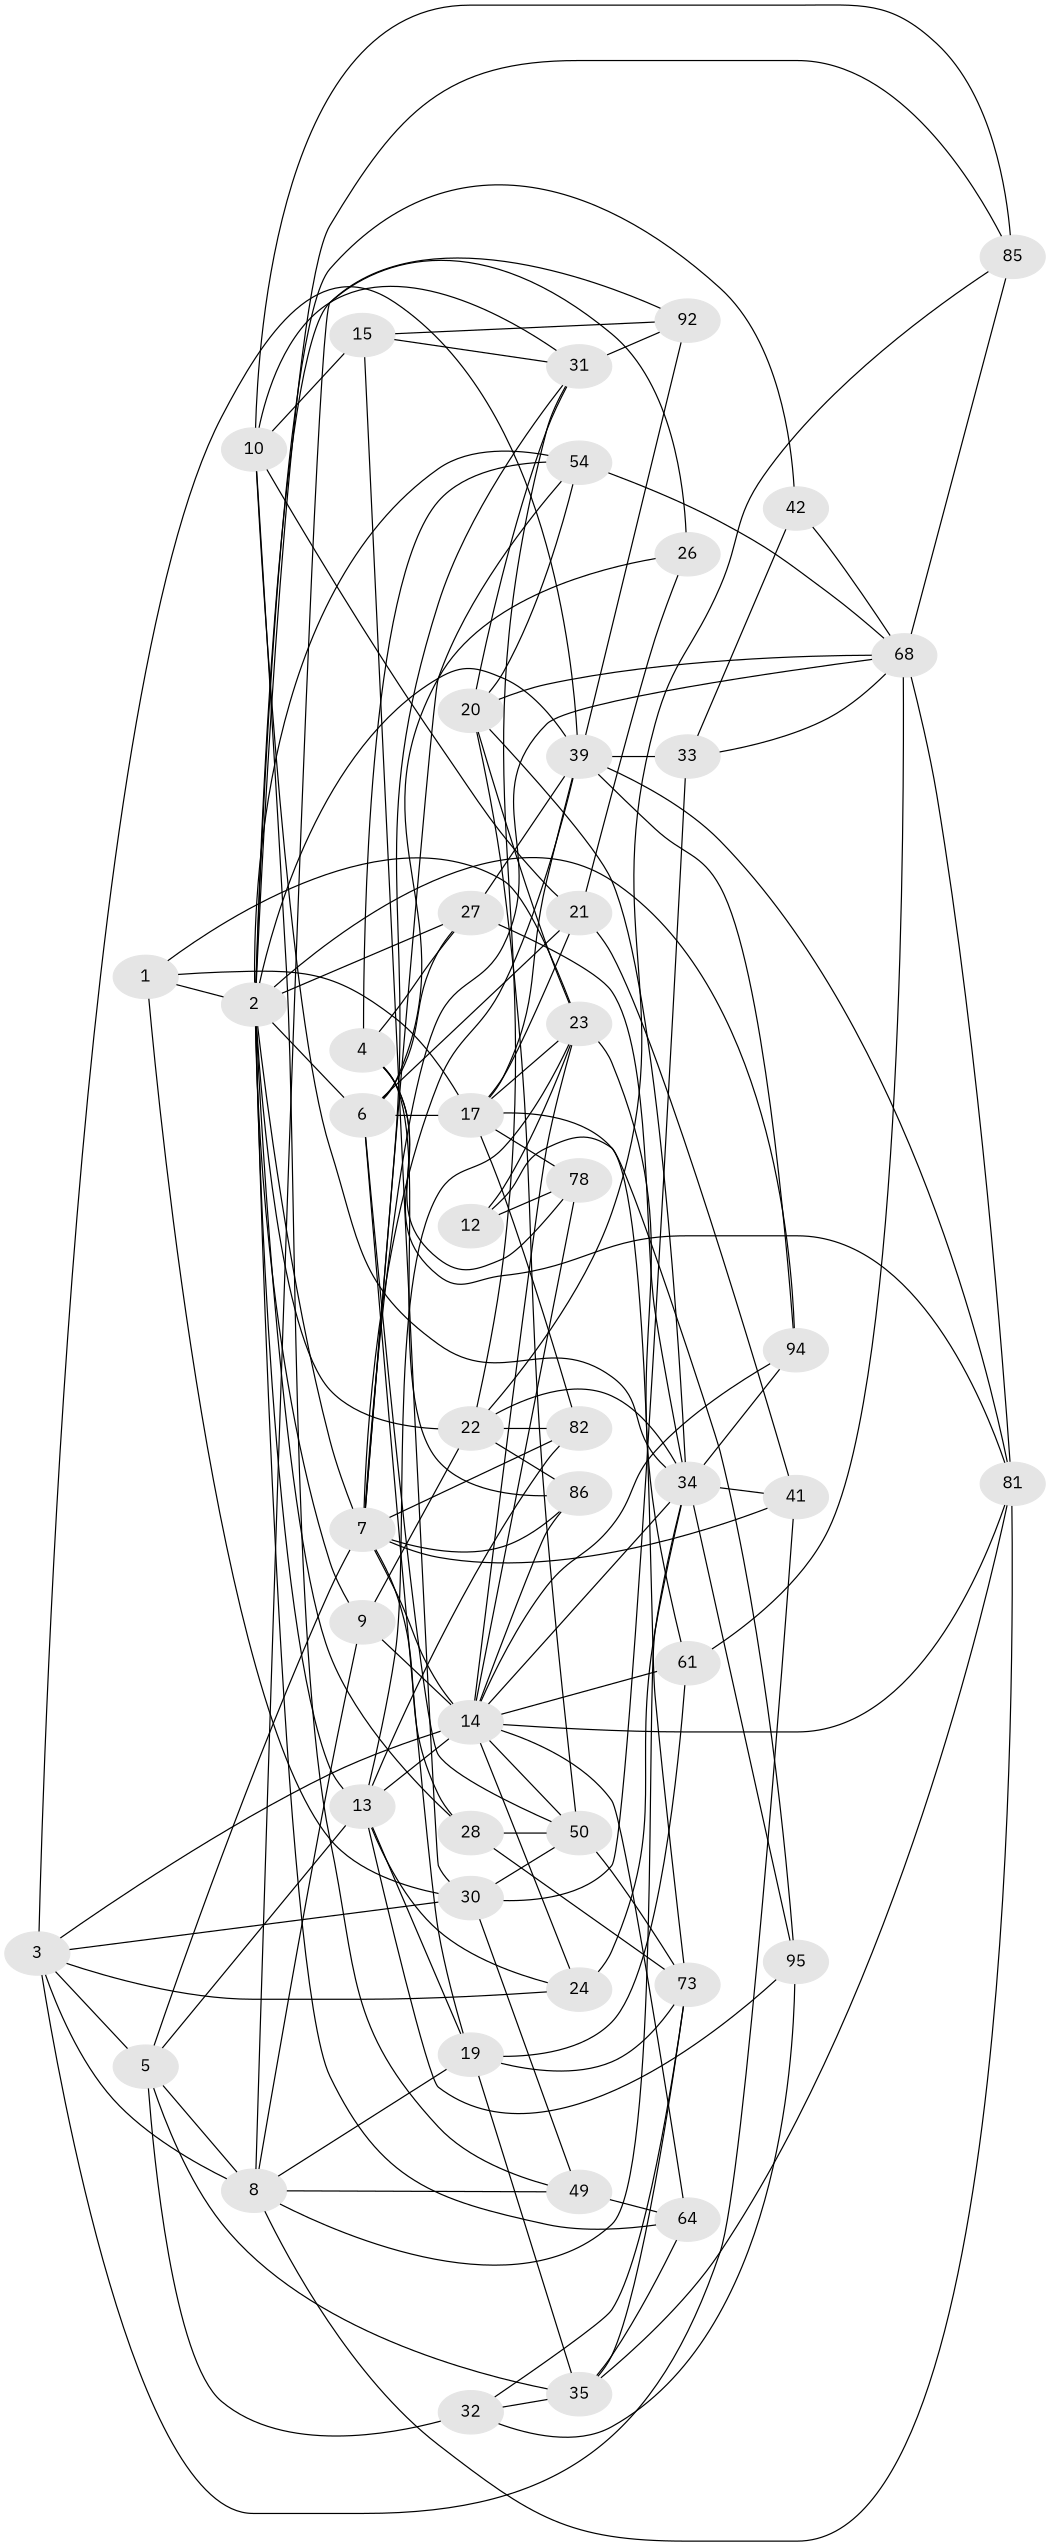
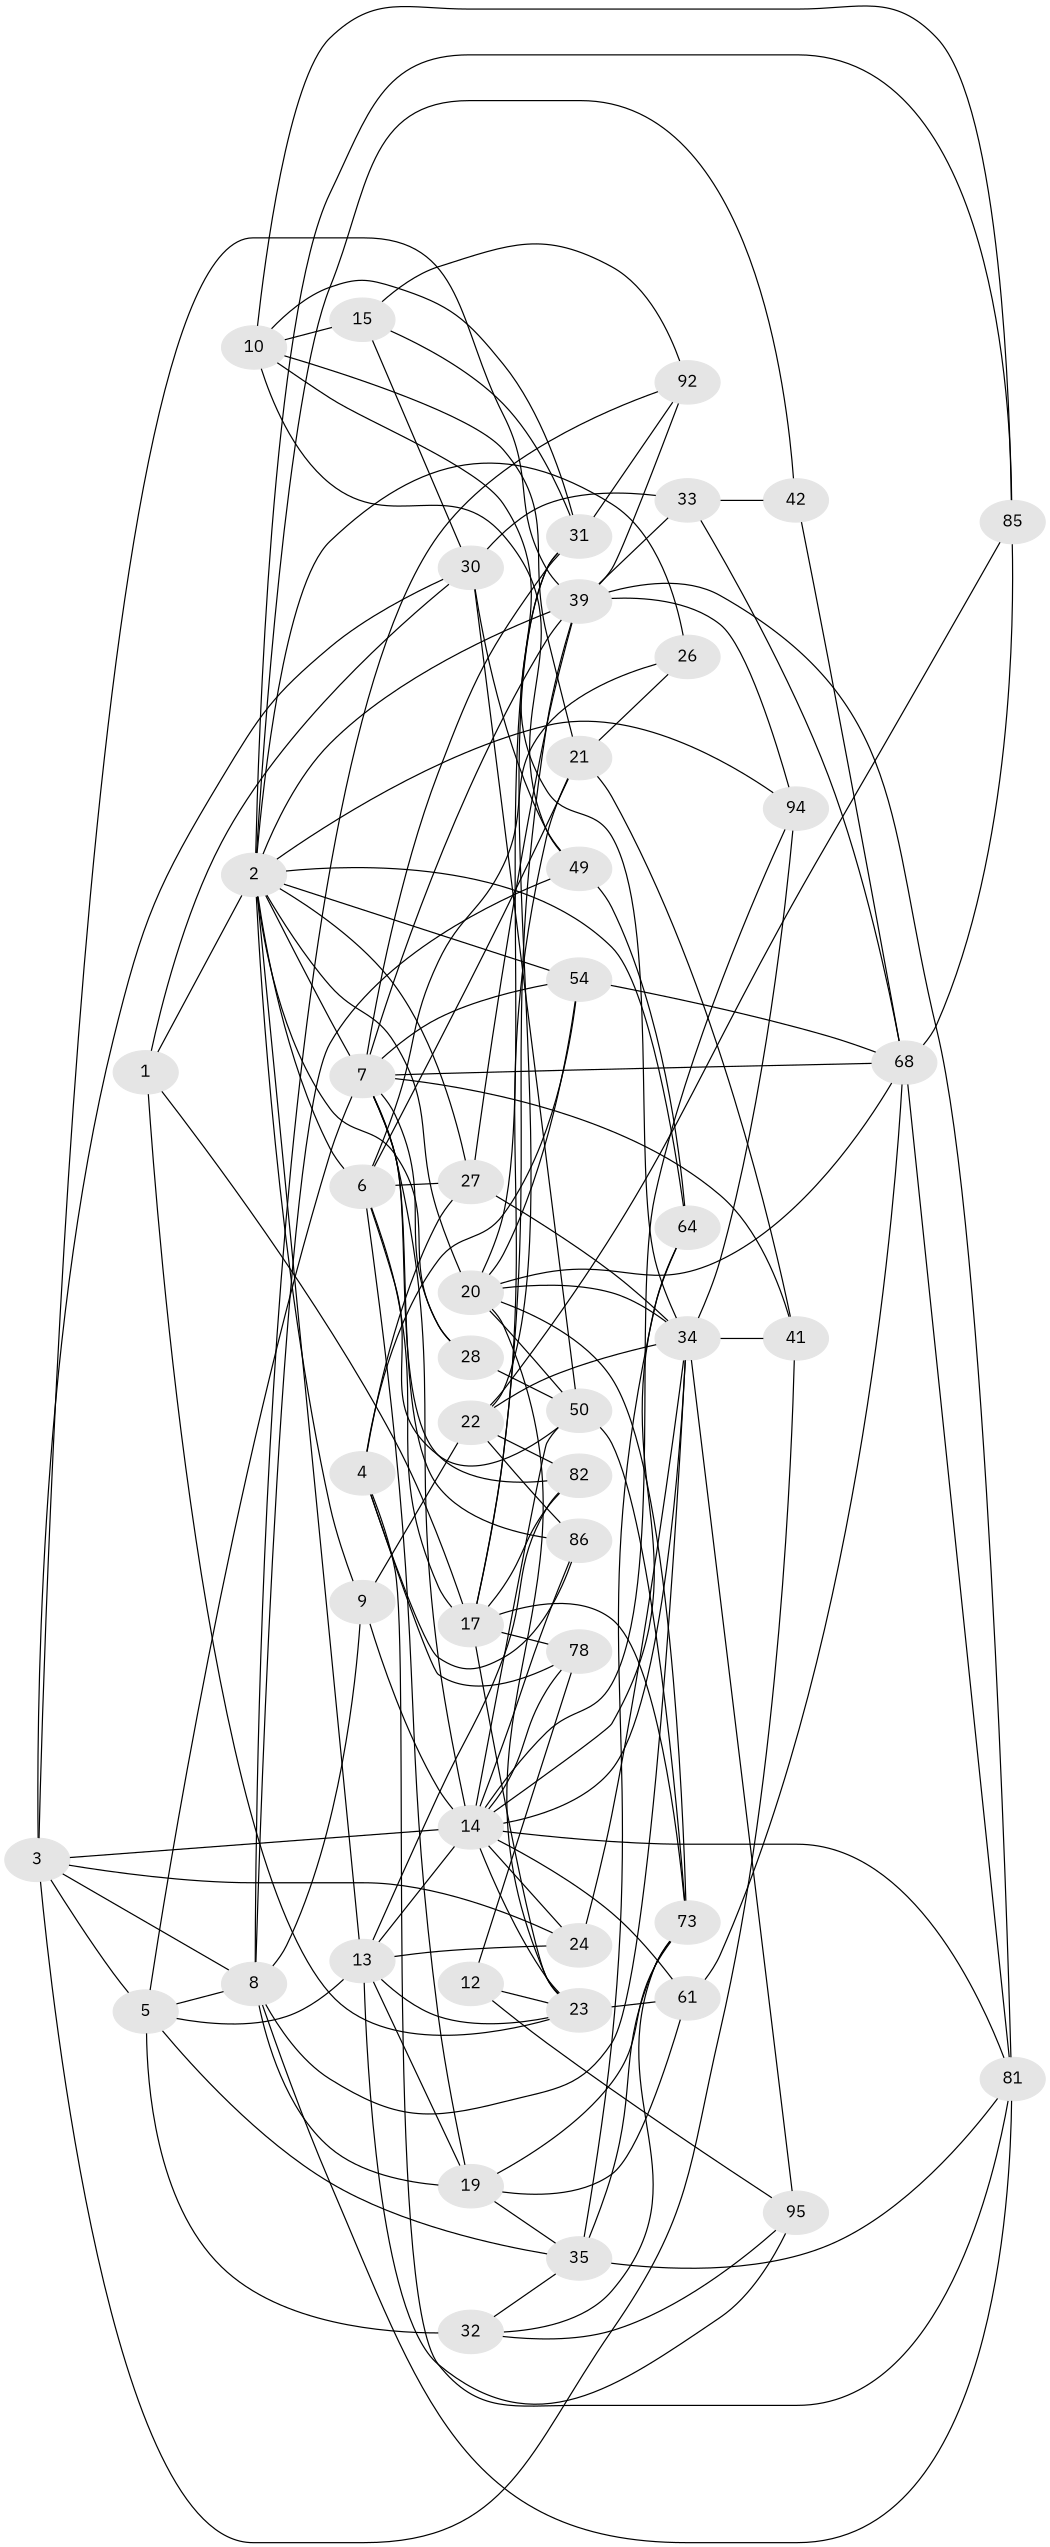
(277, 1222) -> (388, 1033)
(579, 1909) -> (673, 1684)
